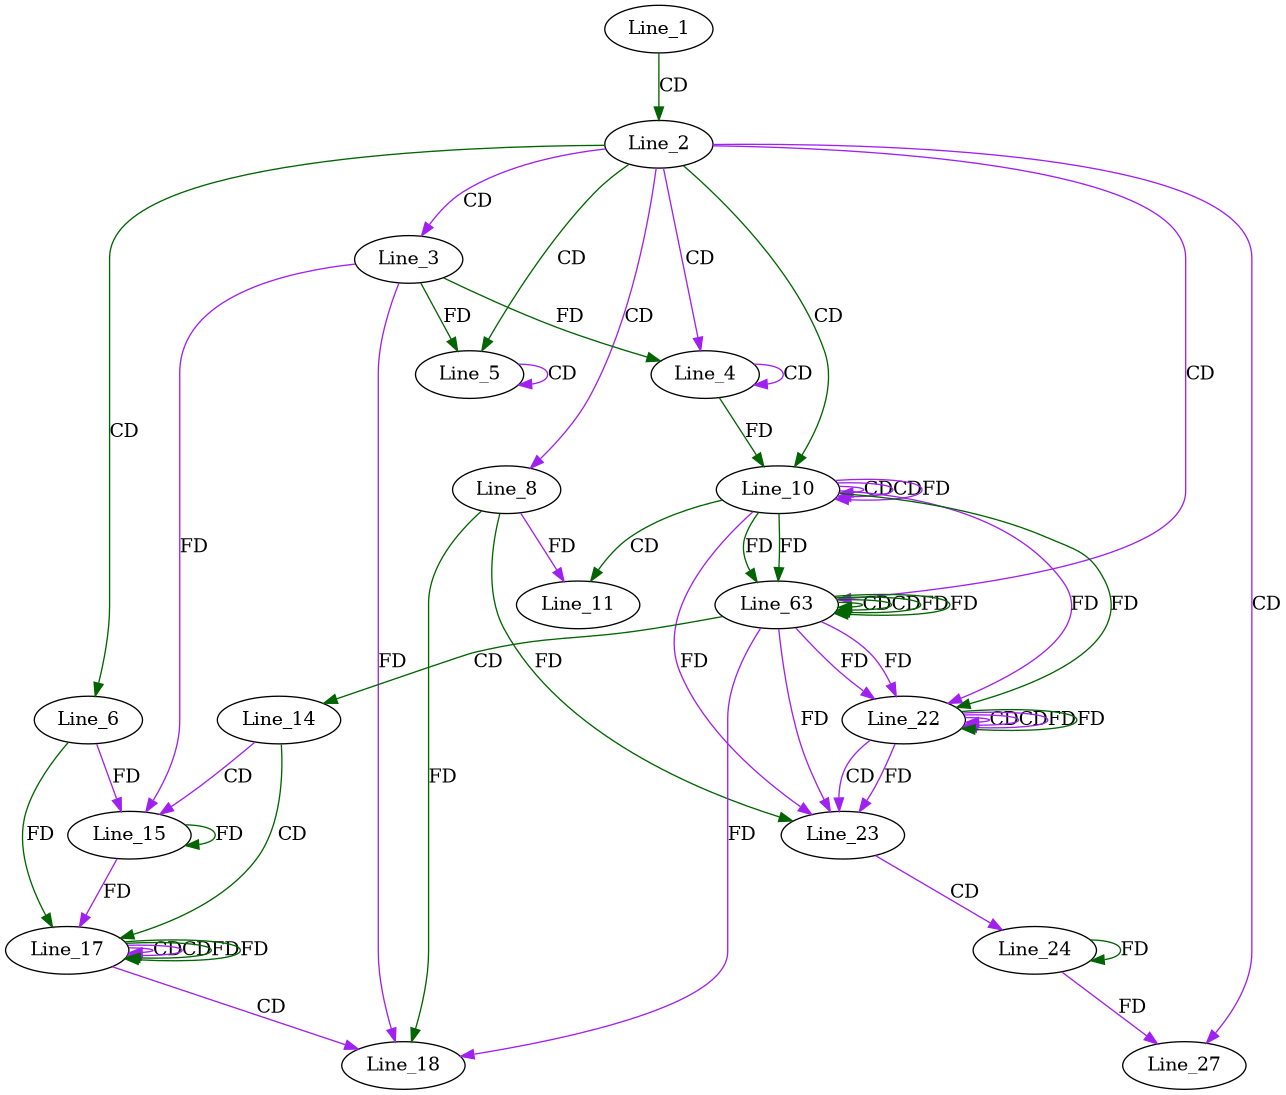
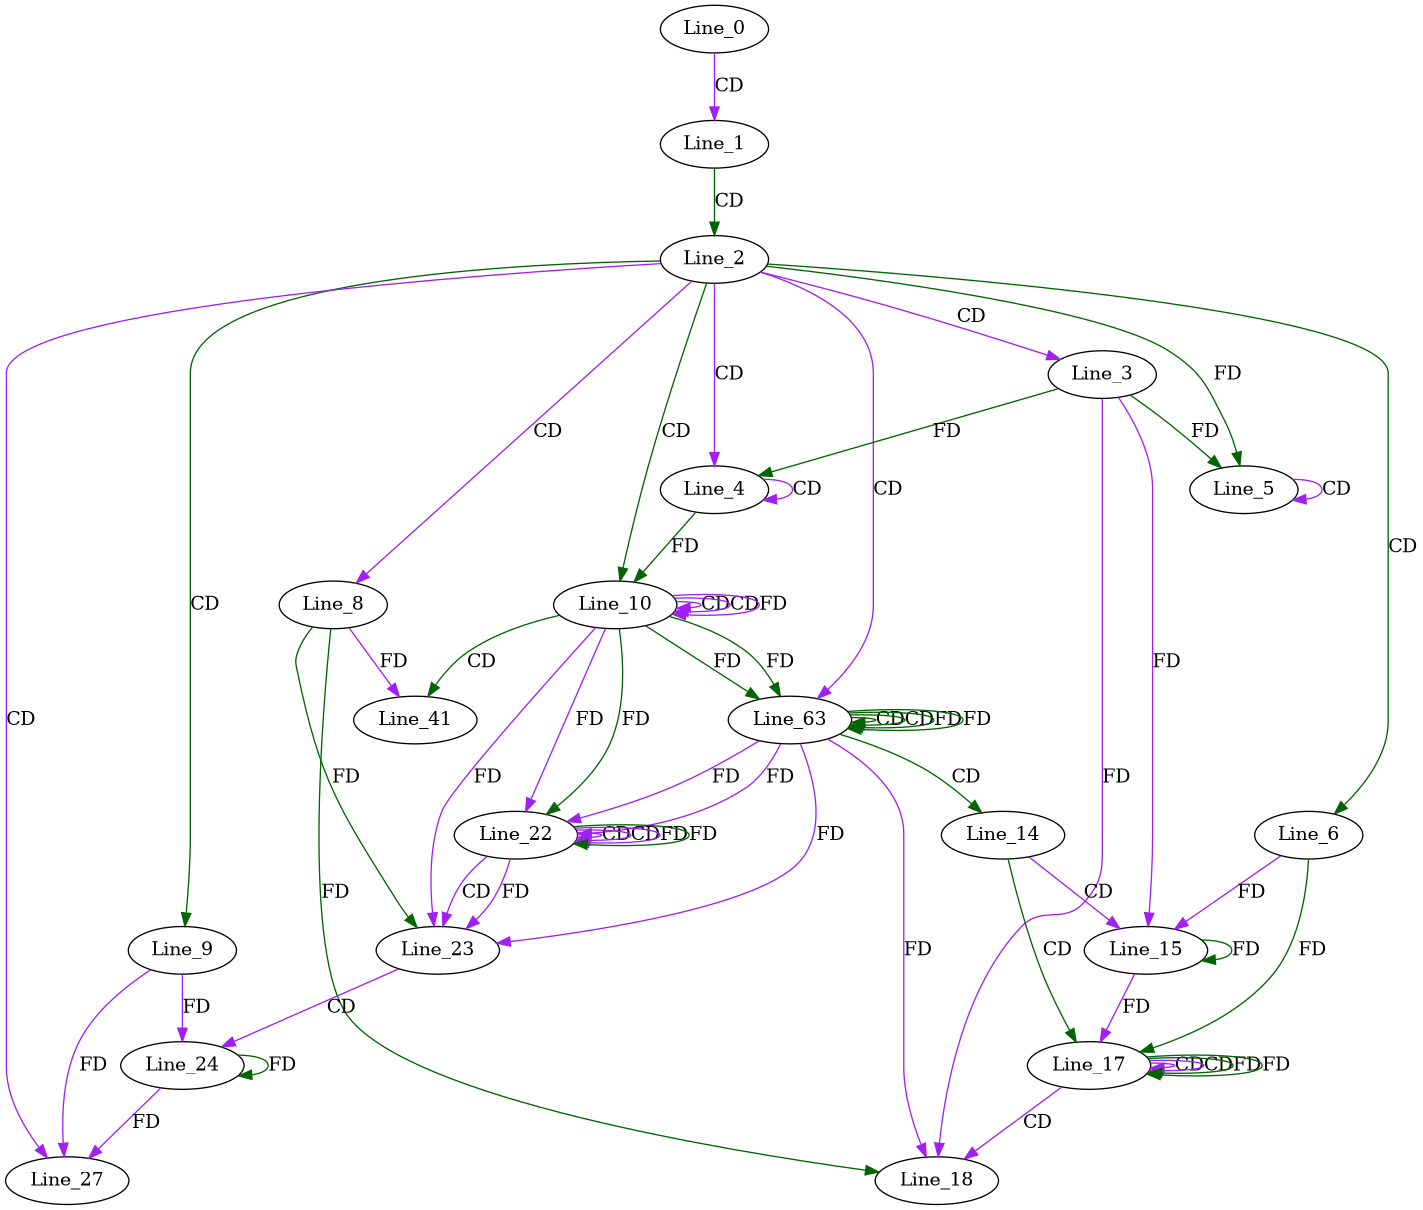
none -> (714, 29)
(572, 259) -> (1228, 375)
(578, 605) -> (415, 720)
none -> (182, 950)
